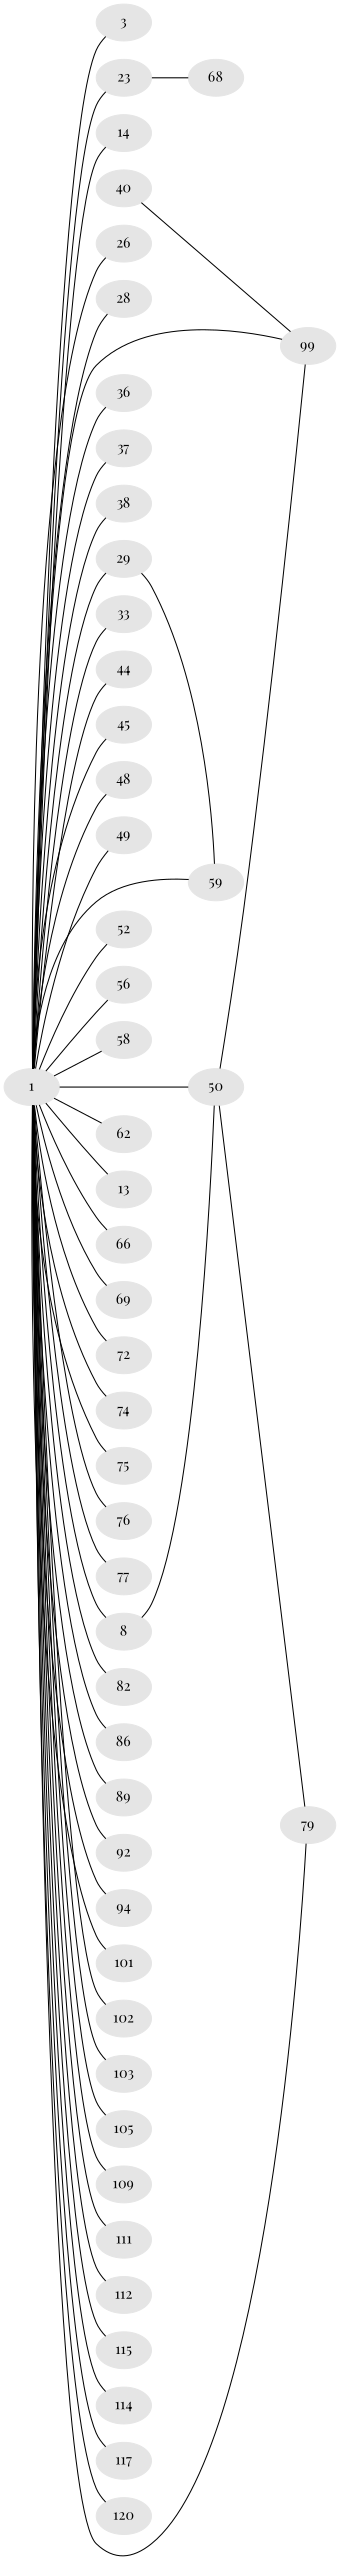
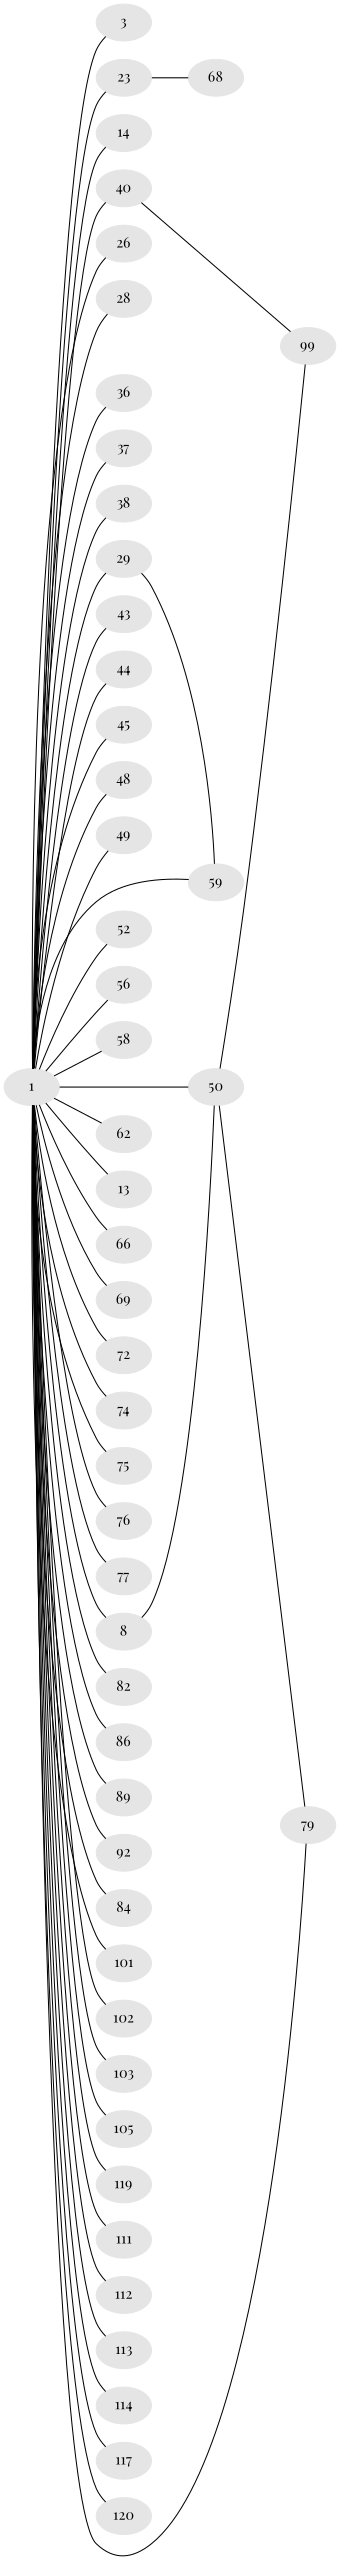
(124, 614) -> (124, 614)
(52, 617) -> (53, 633)
(124, 1908) -> (124, 1908)
(124, 2184) -> (124, 2184)
(124, 2350) -> (124, 2350)
